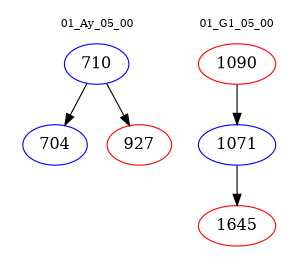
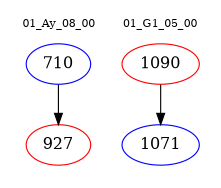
(97, 24) -> (59, 24)
(55, 145) -> none
(237, 226) -> none
